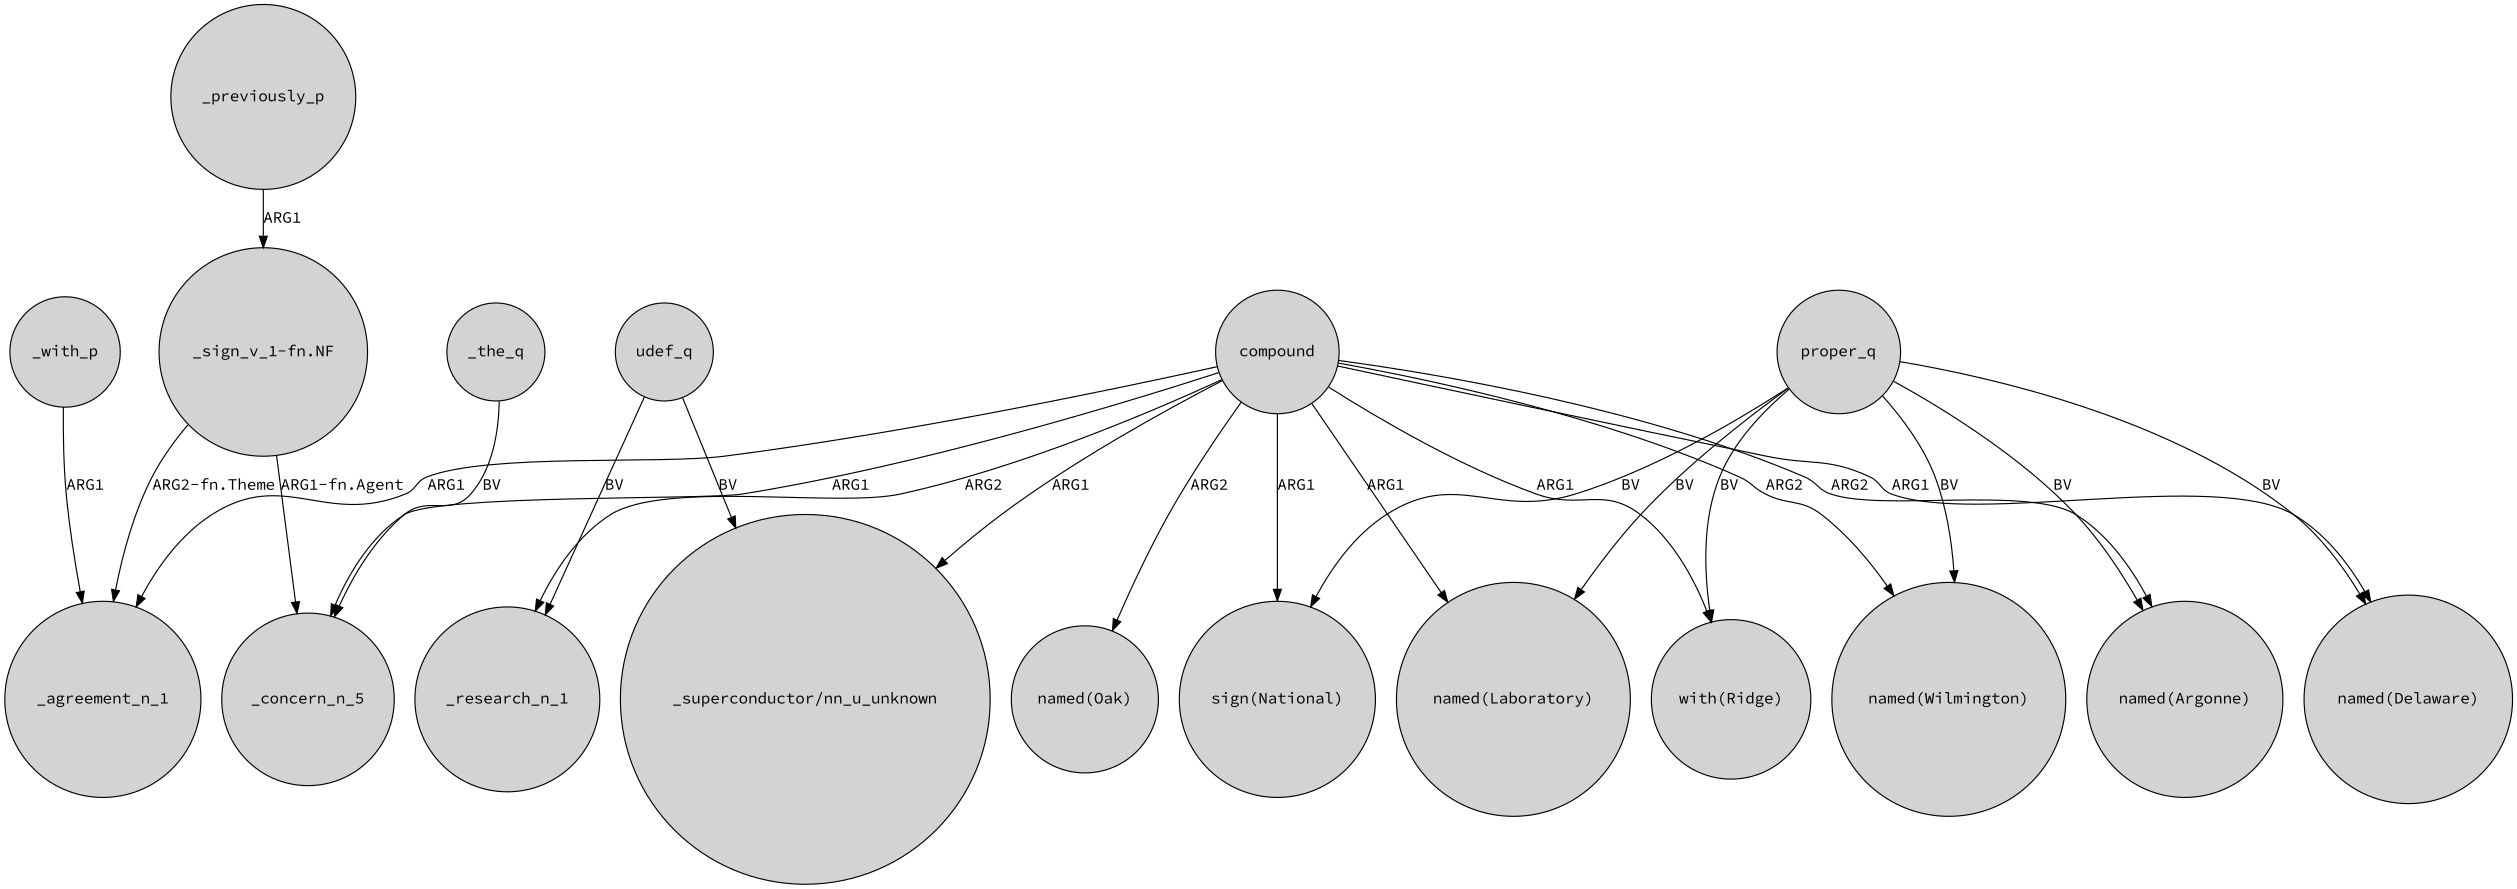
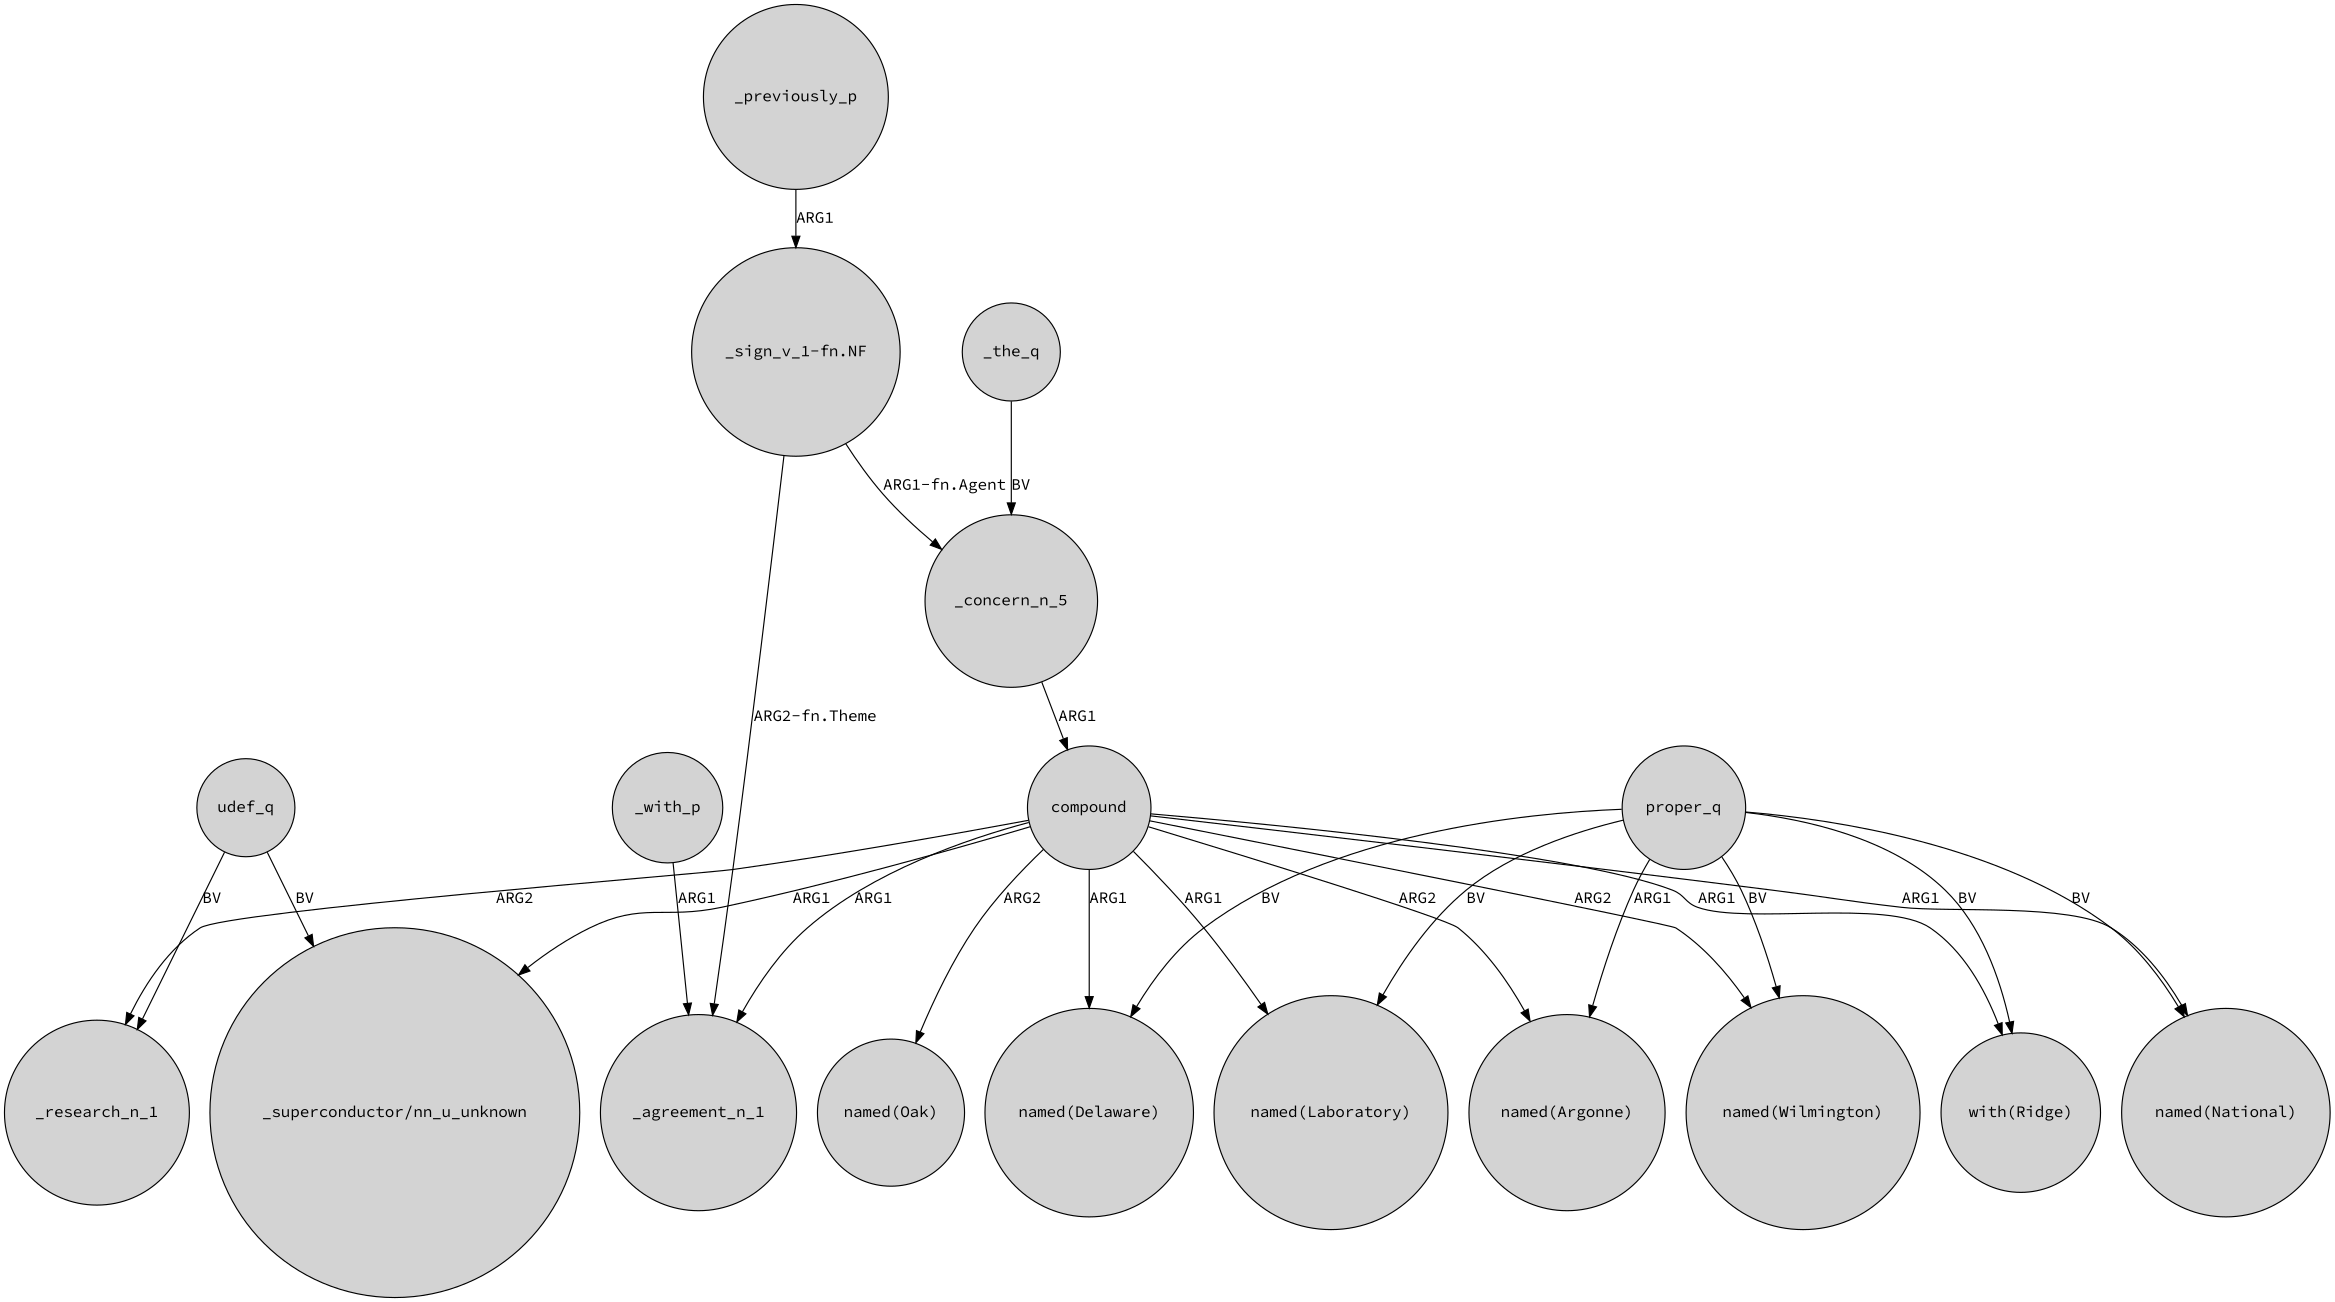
(2063, 485) -> (1653, 899)
(784, 487) -> (1053, 710)
(1277, 699) -> (2226, 1113)
